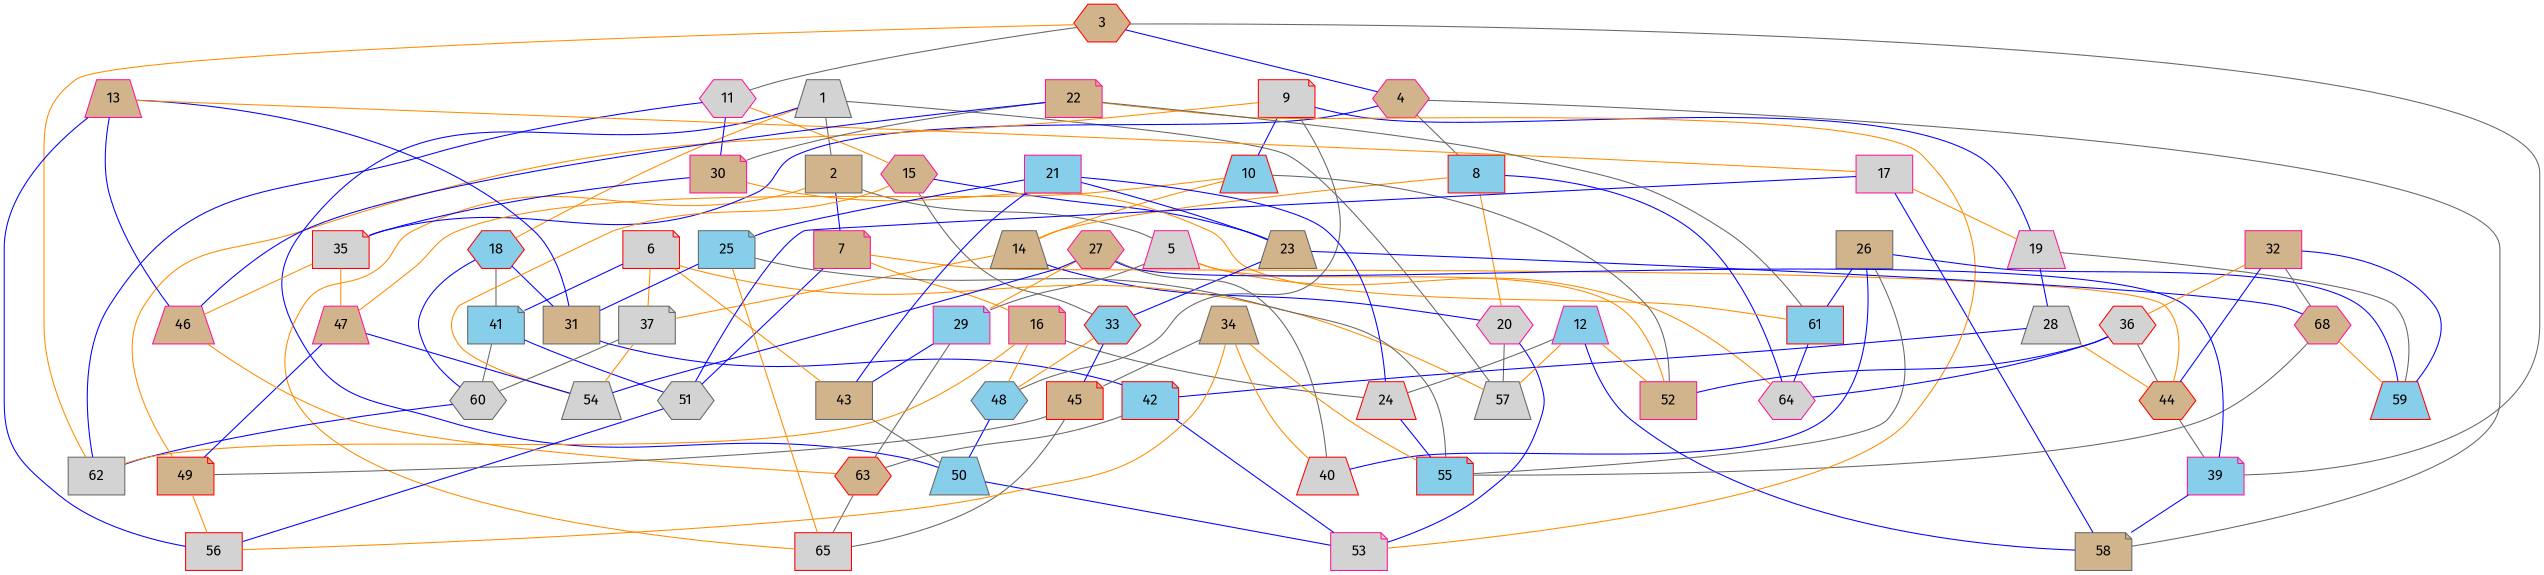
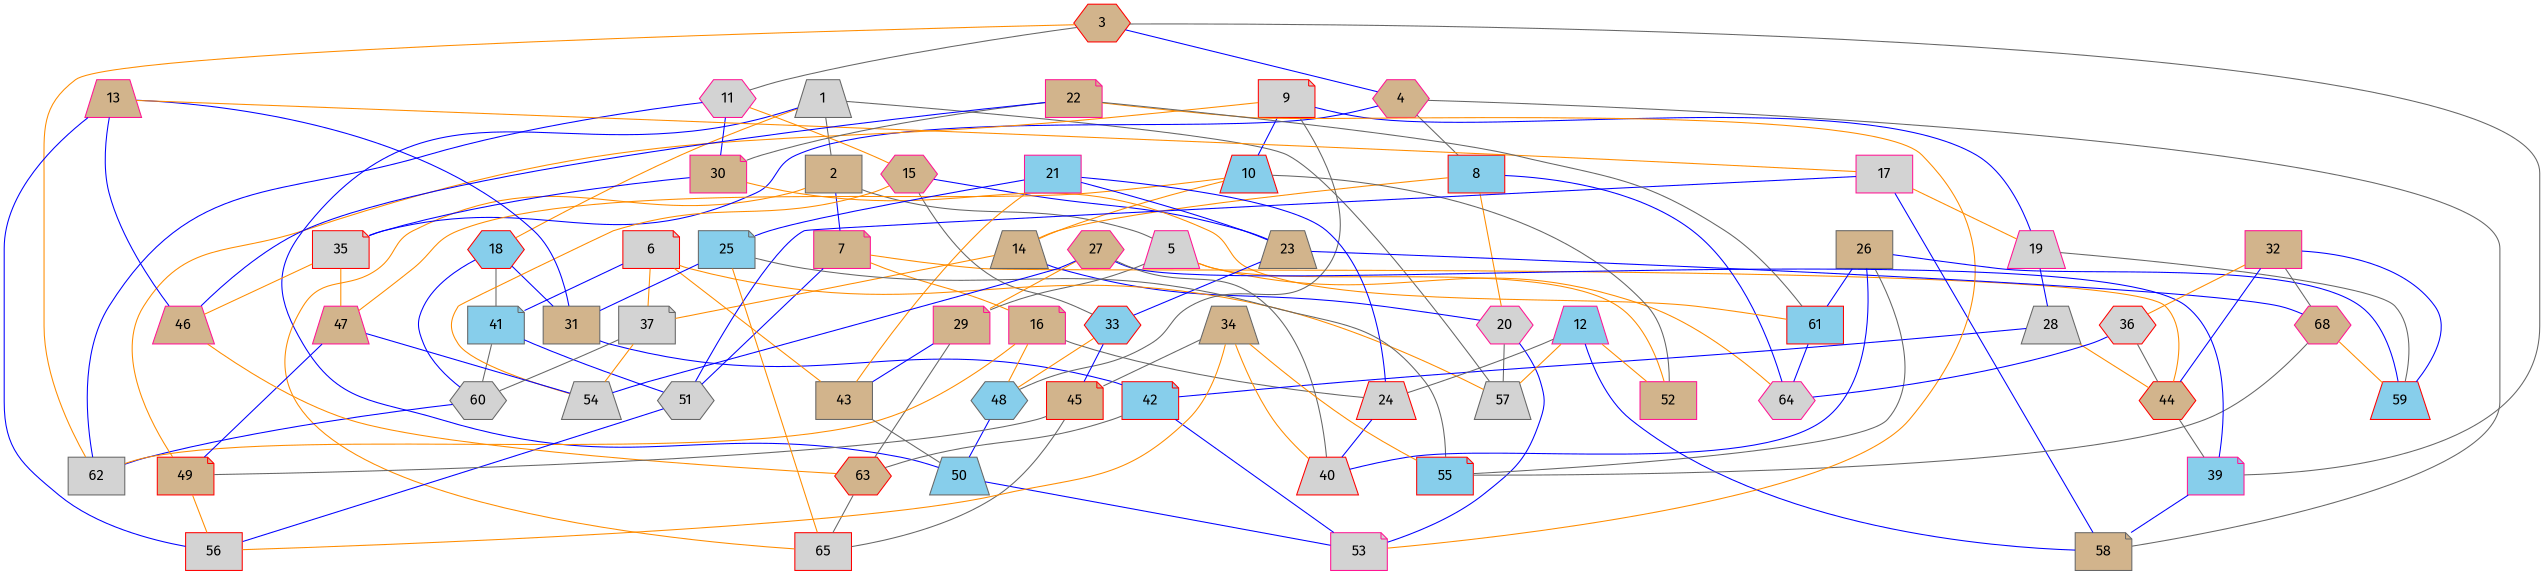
(918, 300) -> (918, 300)
(962, 325) -> (962, 325)
(1914, 369) -> none
(1416, 438) -> (1357, 438)
